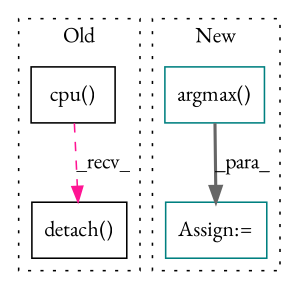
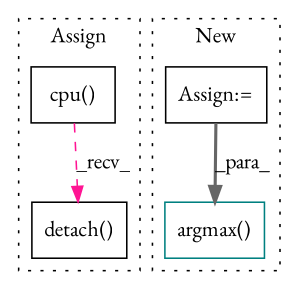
(79, 37) -> (79, 37)
(215, 155) -> (216, 155)
(216, 230) -> (216, 95)
